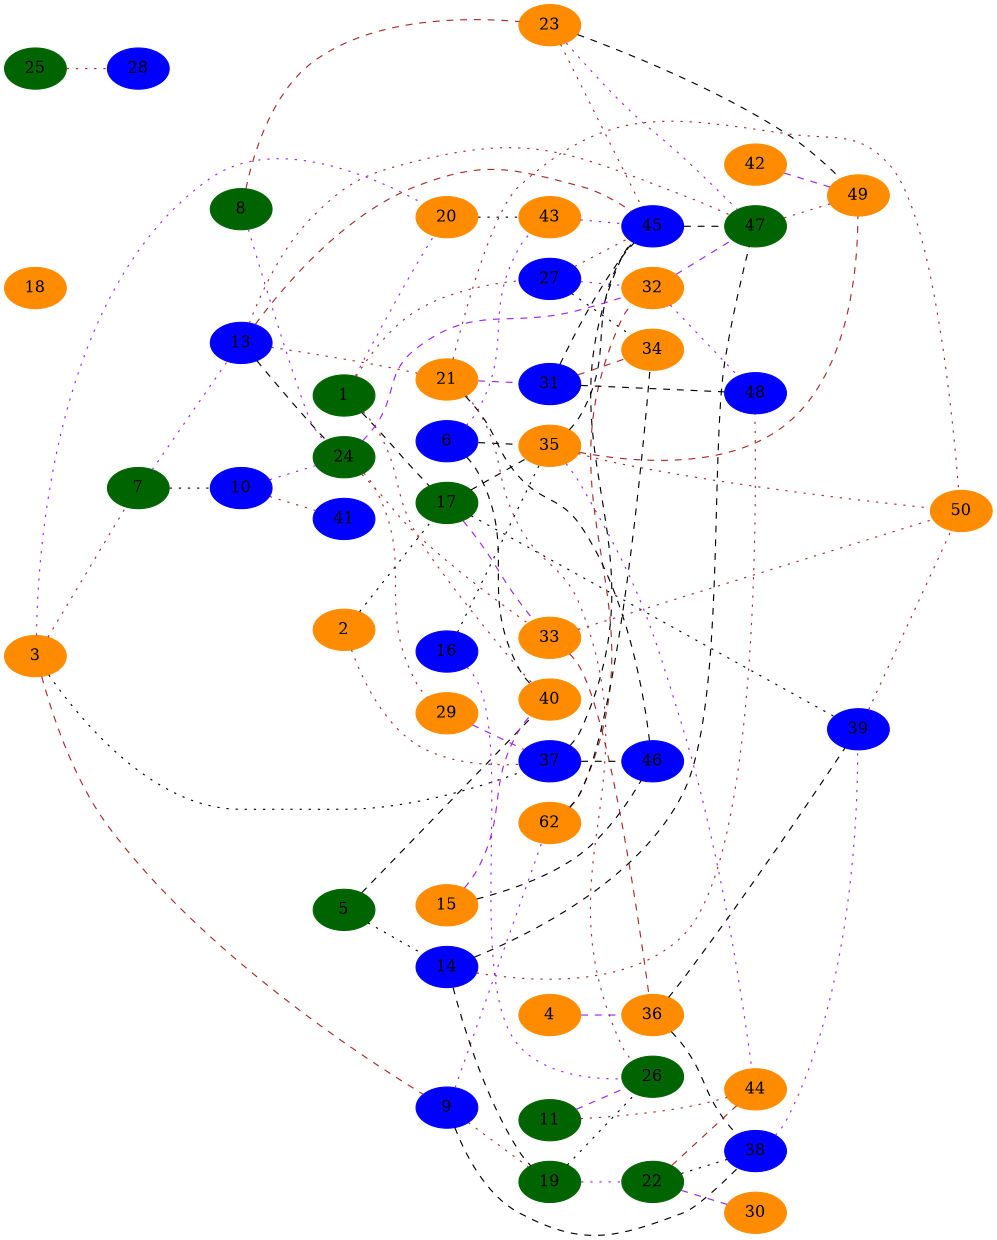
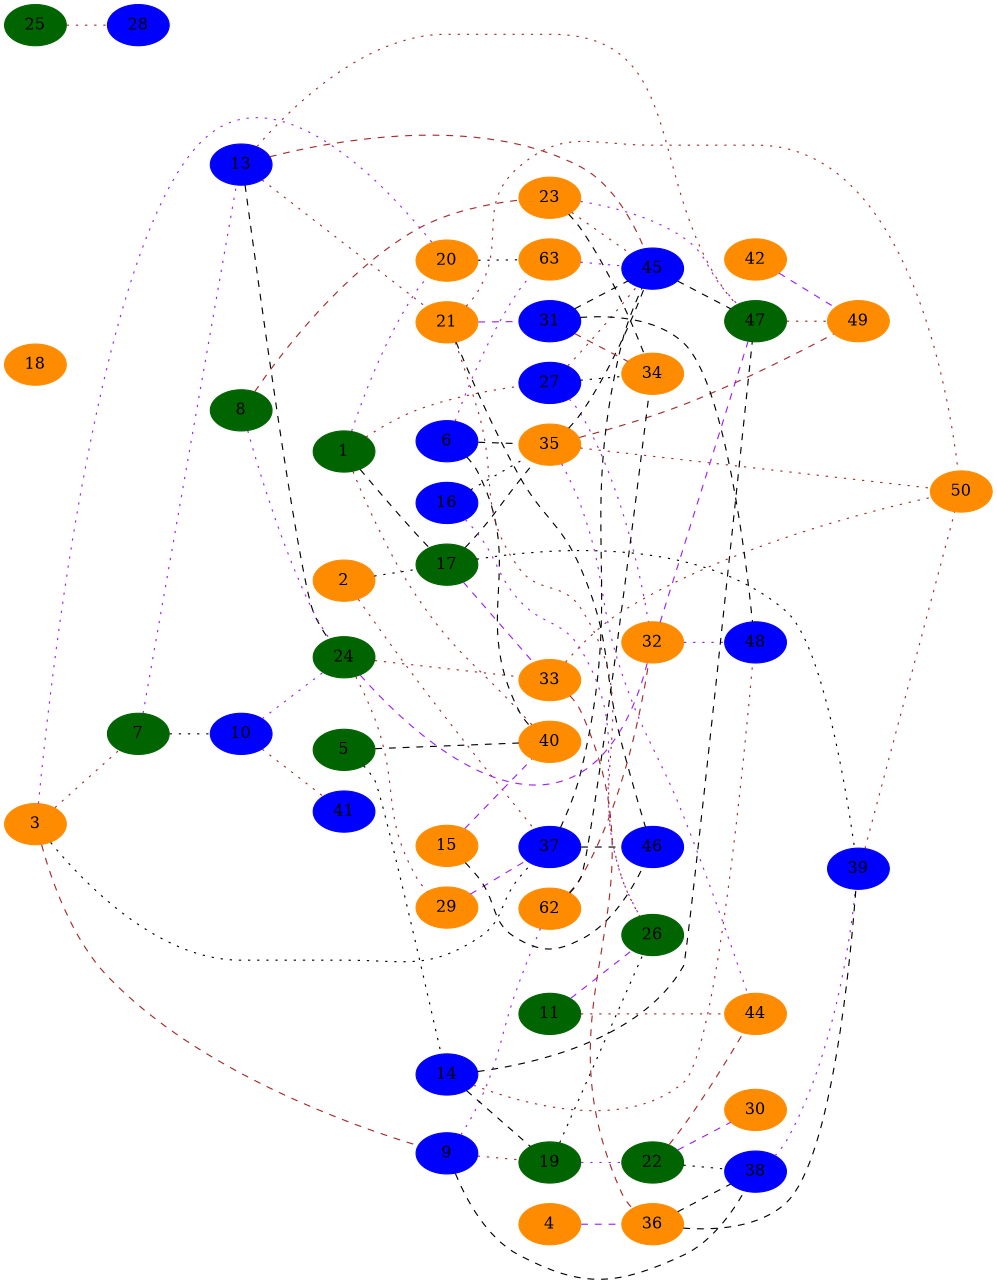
(716, 94) -> (612, 281)
(550, 217) -> (550, 260)
